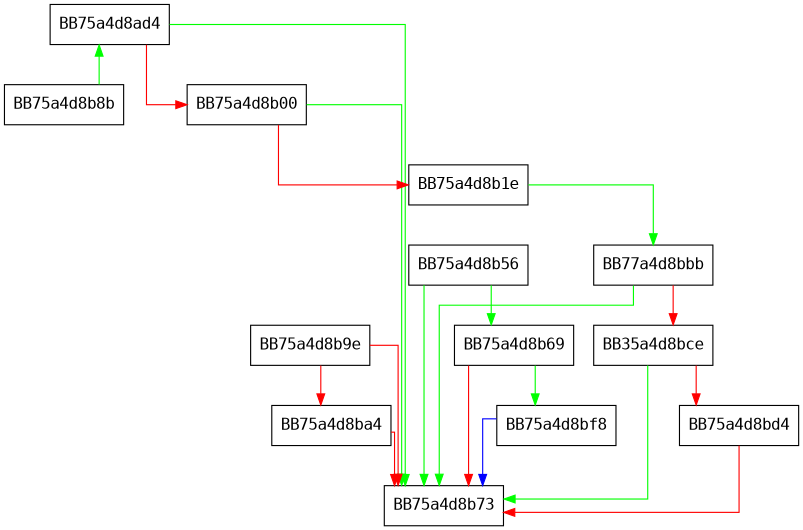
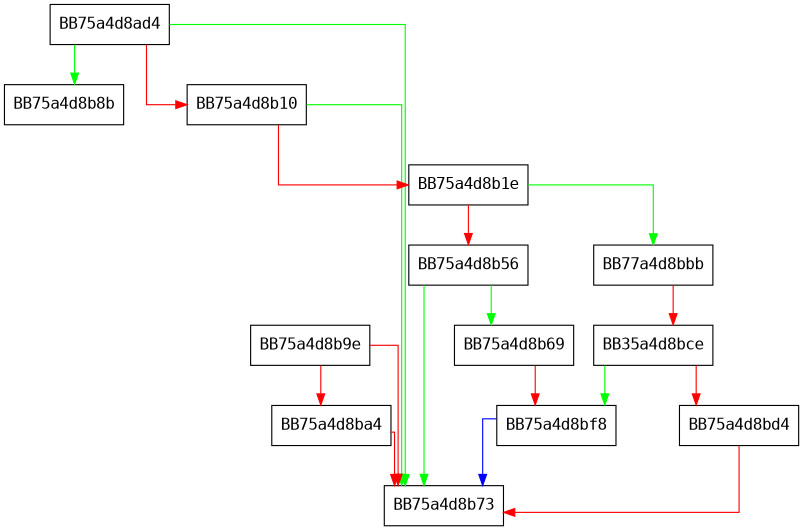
(99, 70) -> (75, 59)
(247, 105) -> (247, 105)
none -> (468, 219)
(462, 305) -> none
(535, 380) -> (535, 380)
(469, 420) -> none
(648, 499) -> (605, 380)
